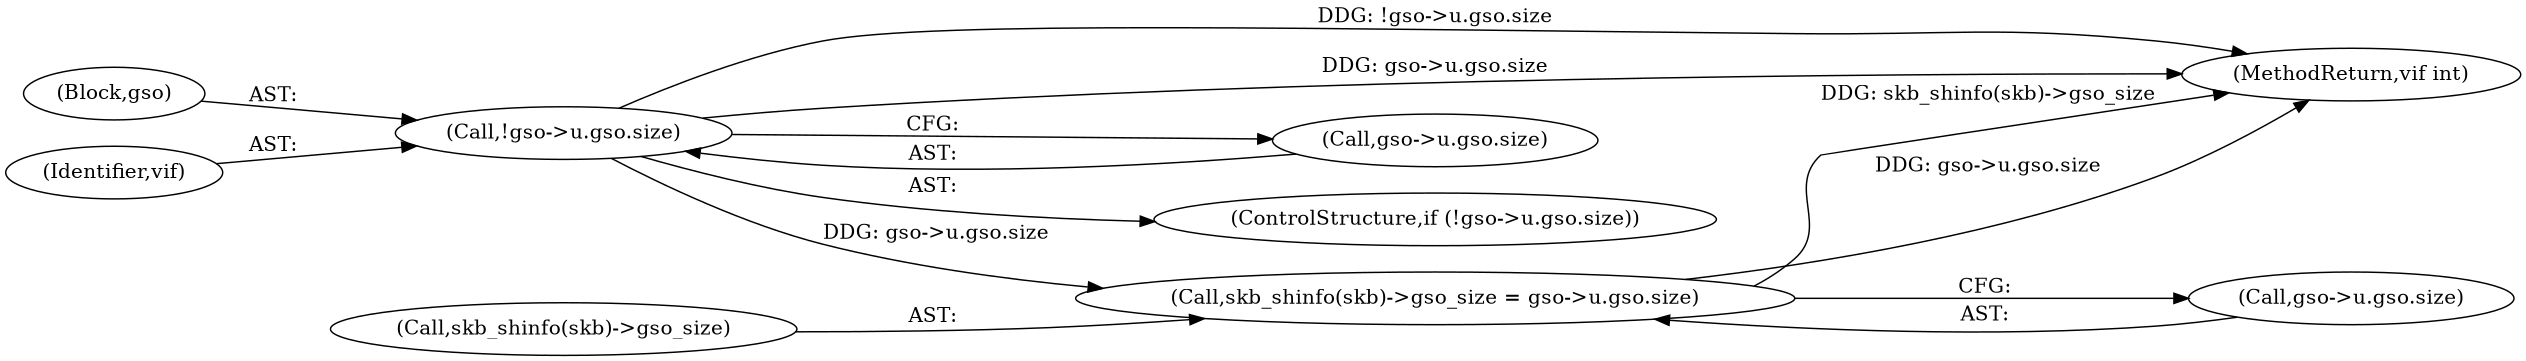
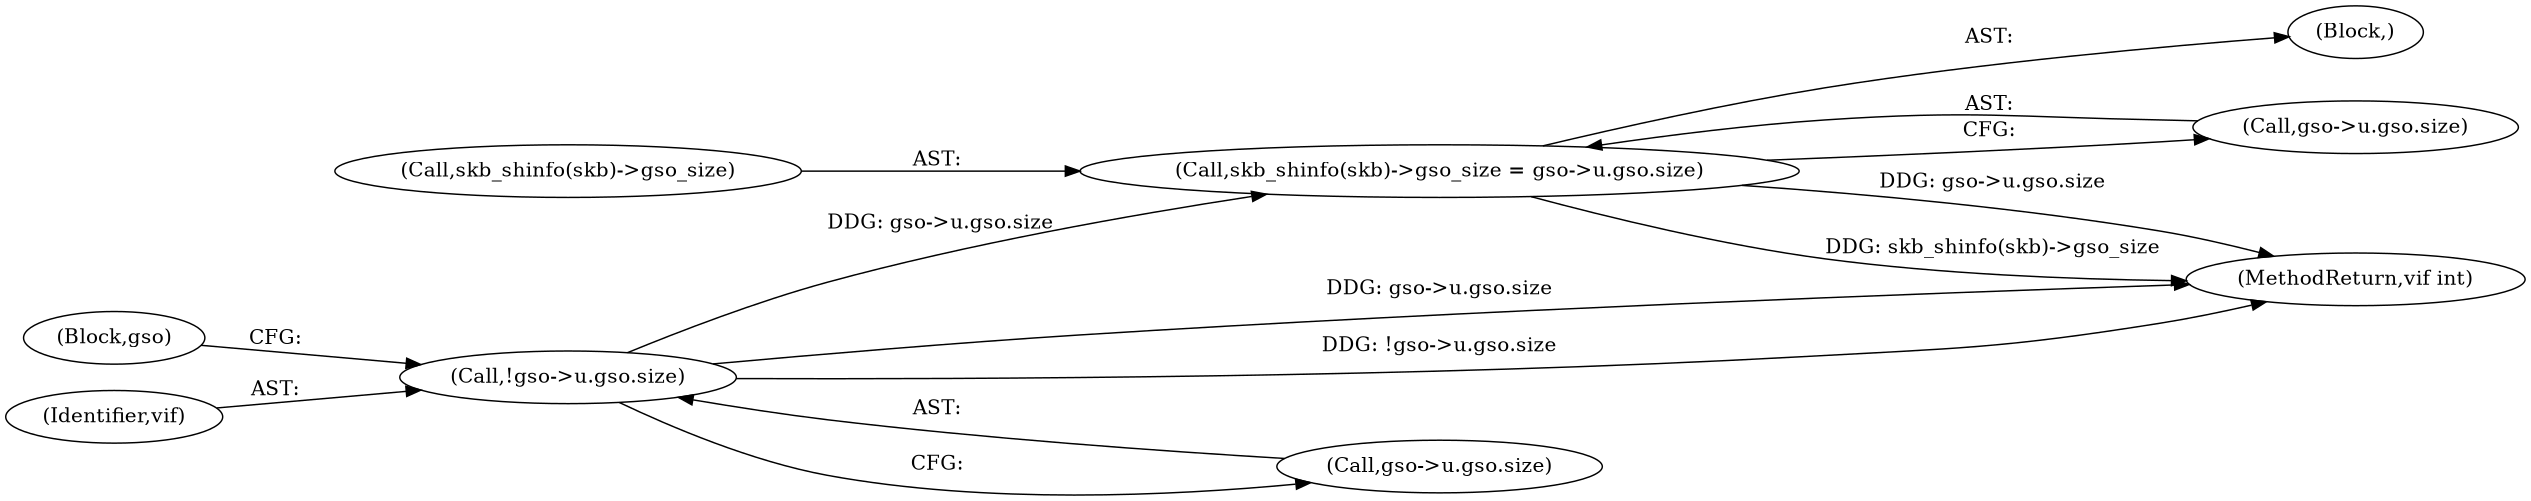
none -> (2356, 32)
(277, 96) -> (279, 339)
(1435, 219) -> none
